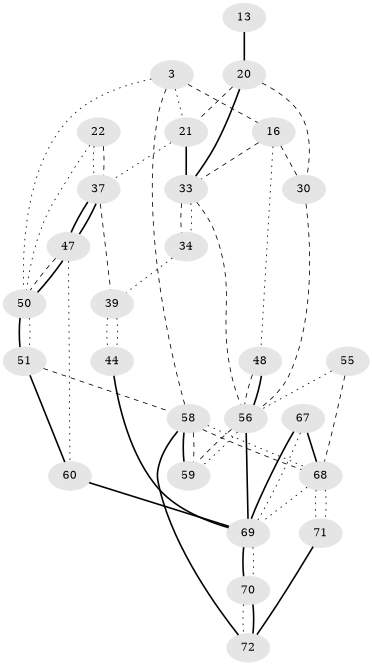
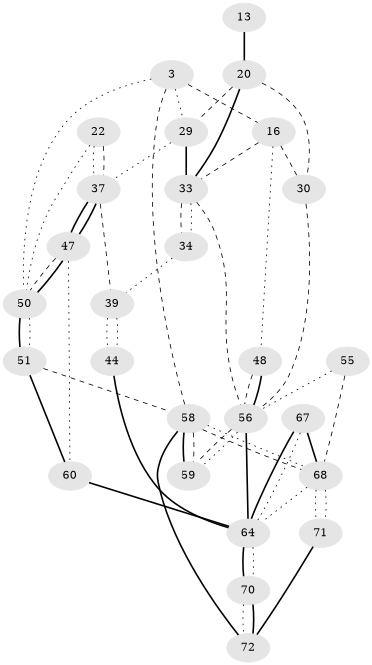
(186, 132) -> (186, 132)
(248, 533) -> (248, 533)
